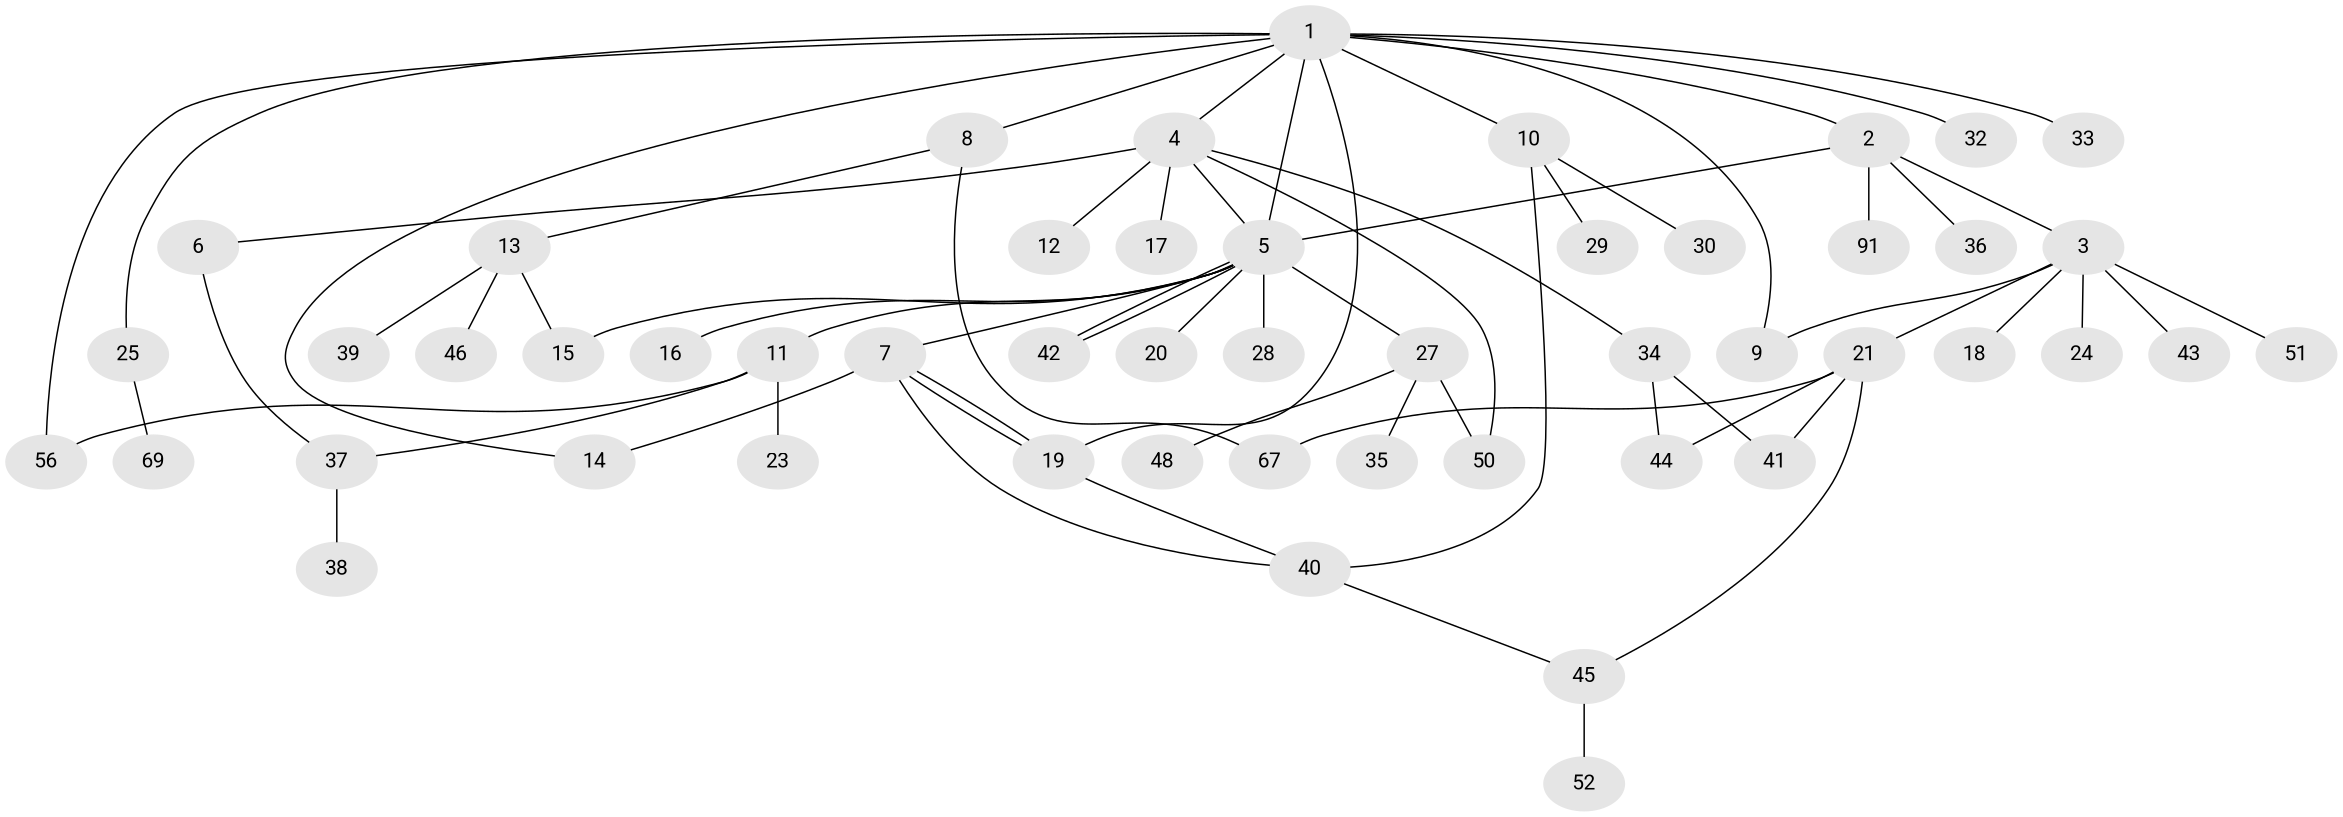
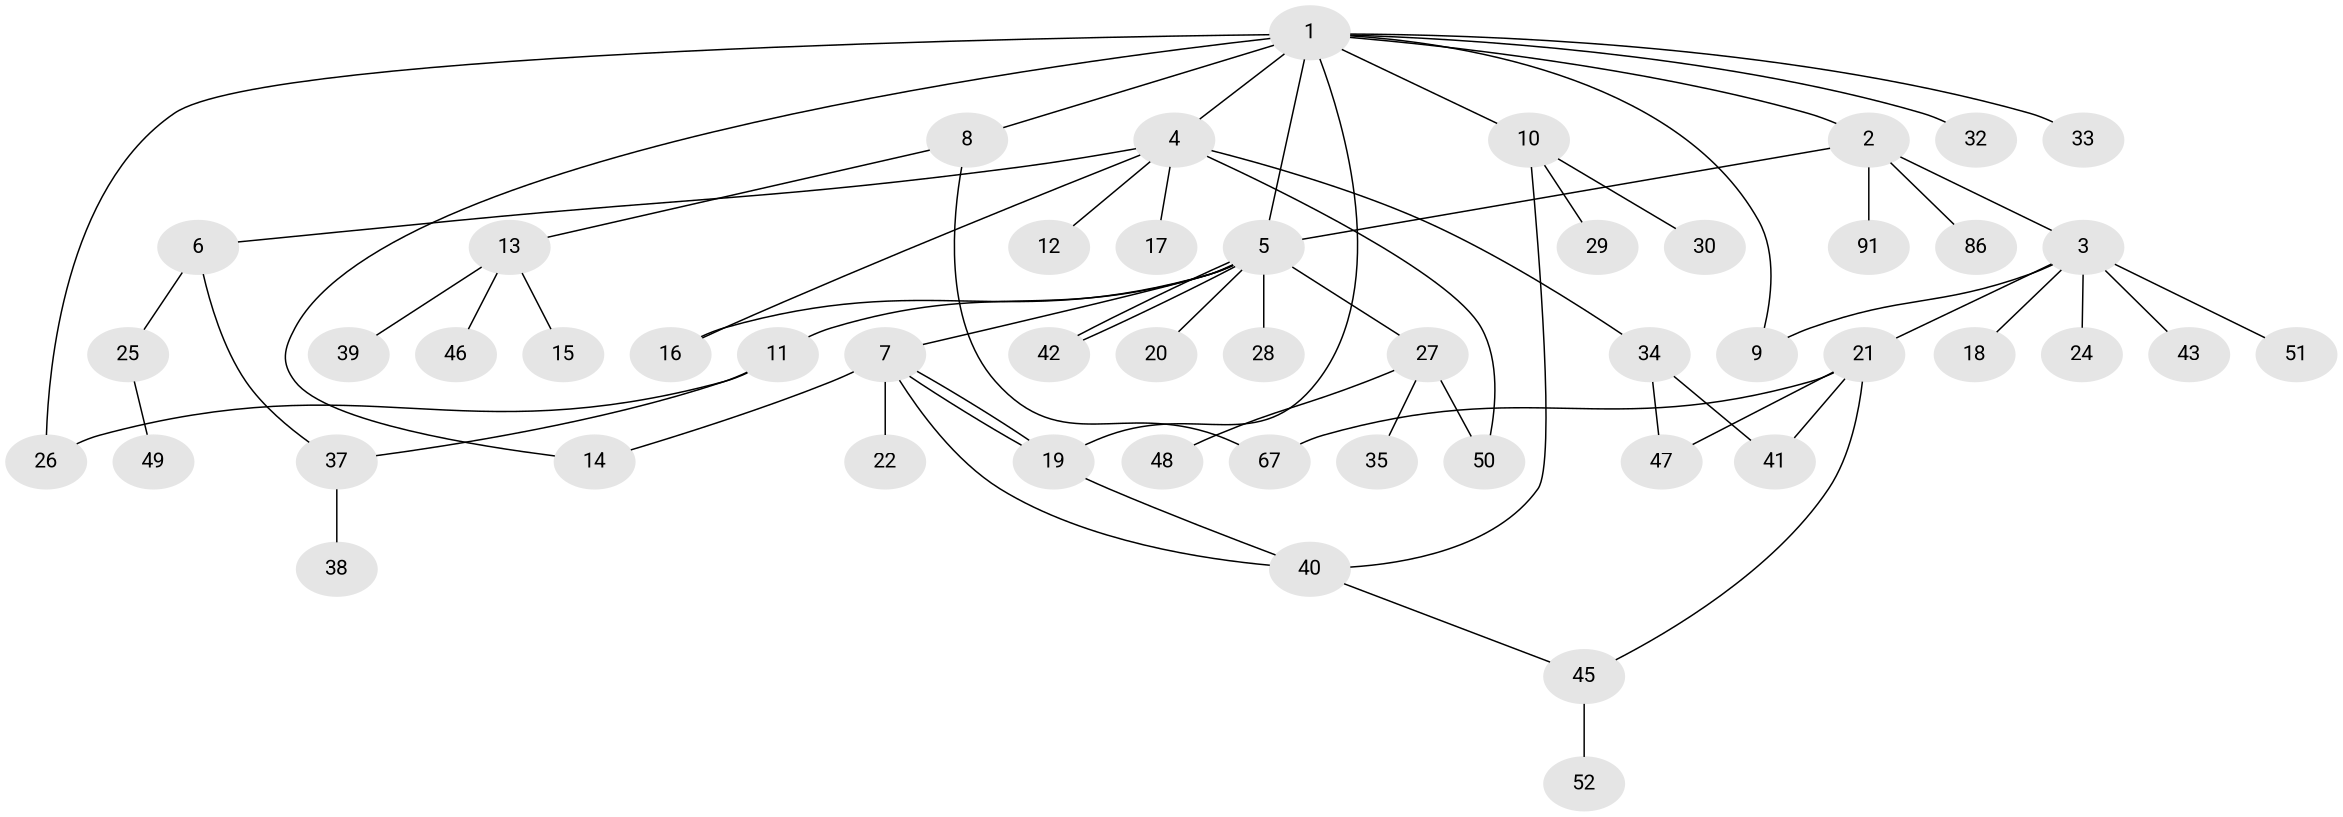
(370, 83) -> (163, 301)
(1219, 194) -> (920, 244)
(1976, 247) -> (1976, 247)
(816, 299) -> none
(46, 462) -> (46, 462)
(153, 462) -> (153, 462)
(778, 462) -> none
none -> (885, 462)
(1662, 462) -> (1662, 462)
